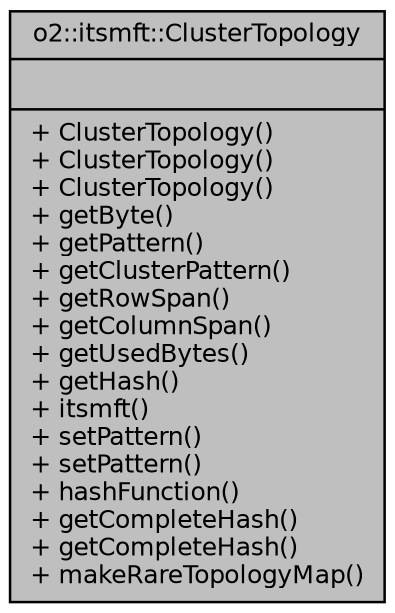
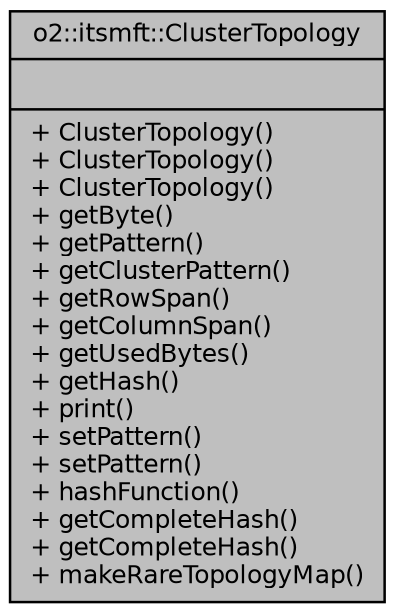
(90, 410) -> (83, 410)
